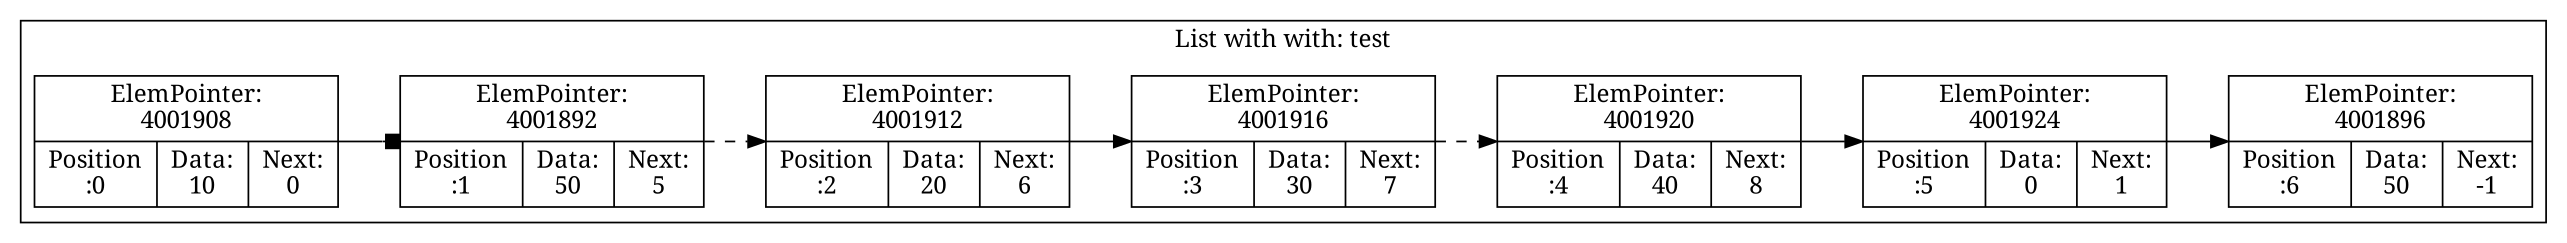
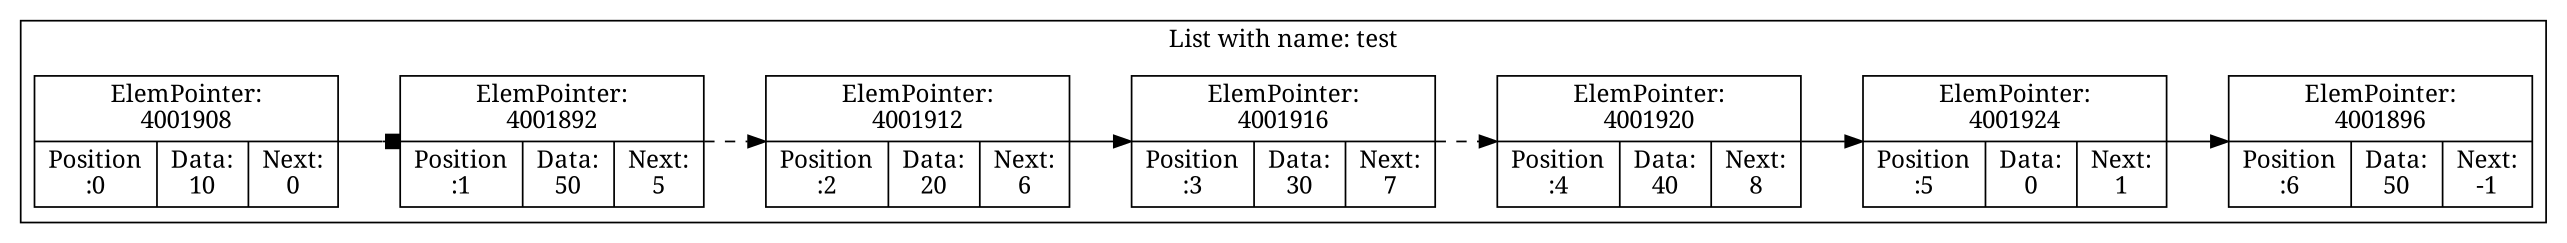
(1283, 41) -> (1283, 41)
